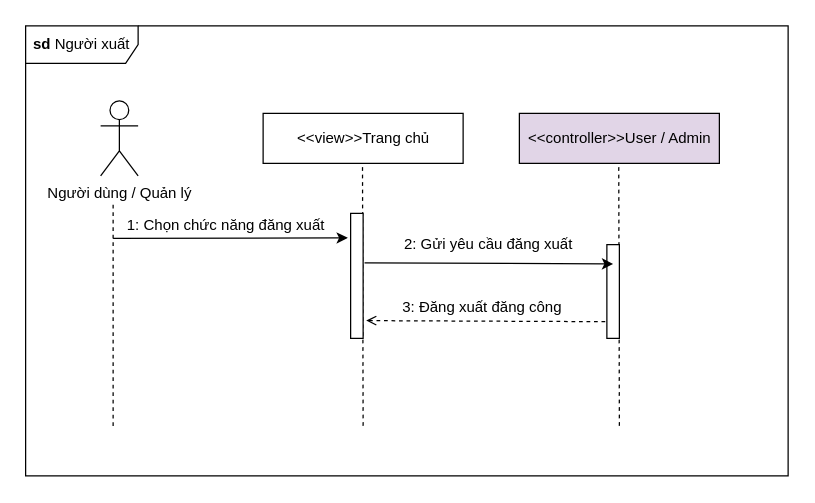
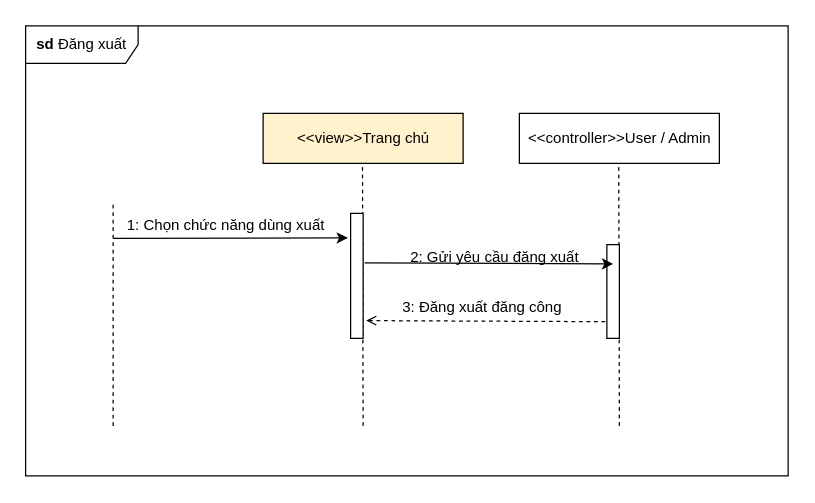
(82, 44) -> (82, 44)
(119, 138) -> none
(363, 138) -> (363, 138)
(619, 138) -> (619, 138)
(226, 226) -> (226, 226)
(488, 244) -> (494, 257)
